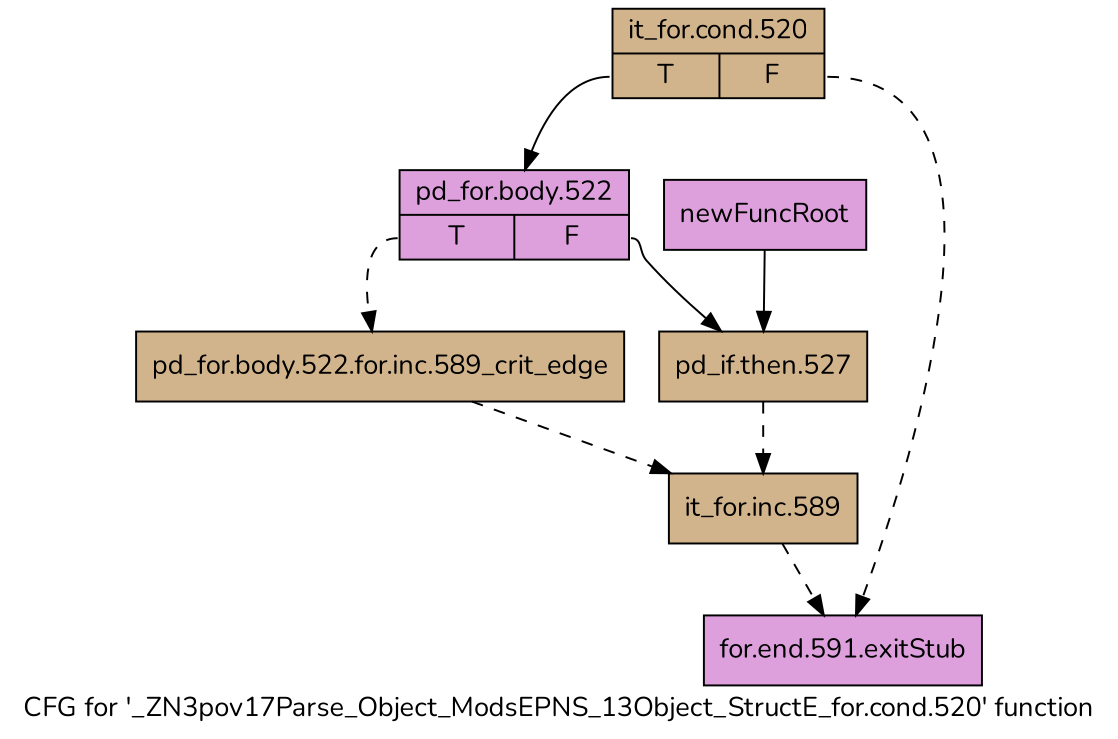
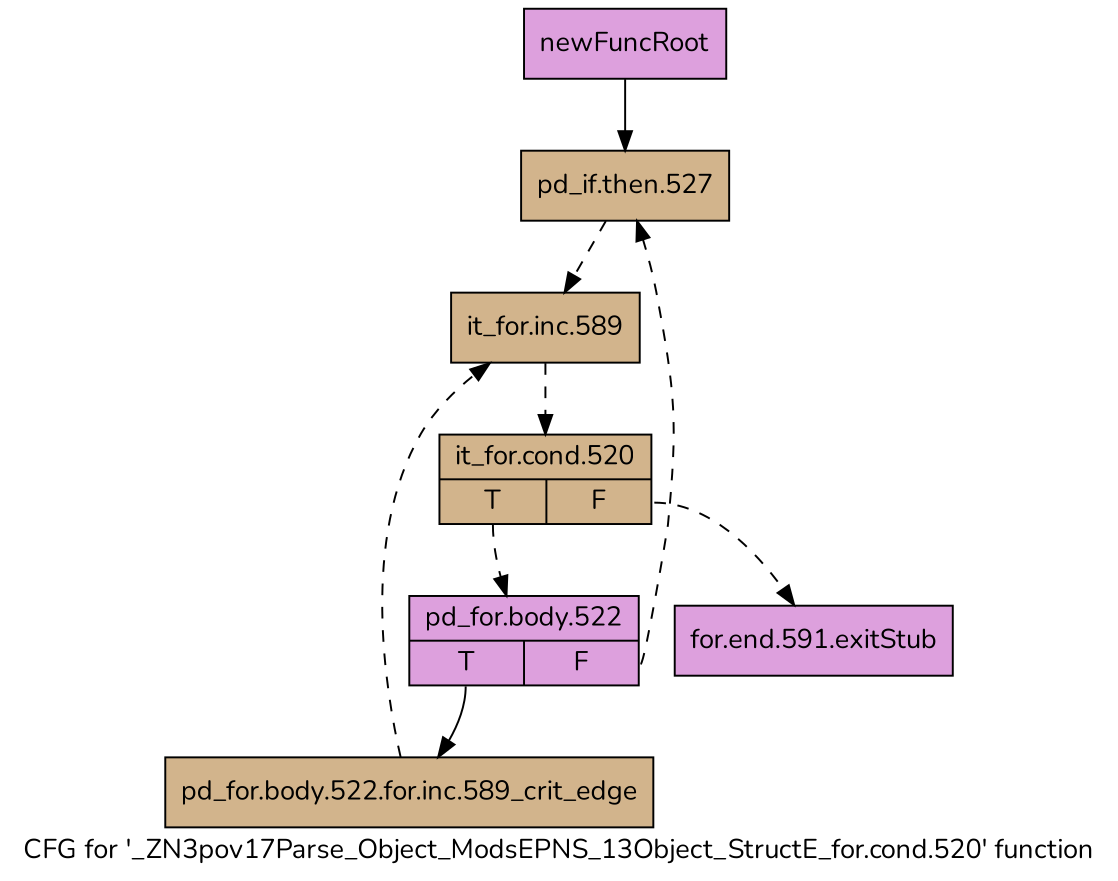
(560, 102) -> (495, 551)
(369, 267) -> (461, 715)
(665, 280) -> (673, 452)
(798, 571) -> (545, 389)
